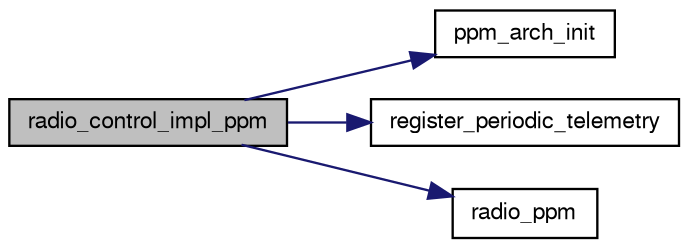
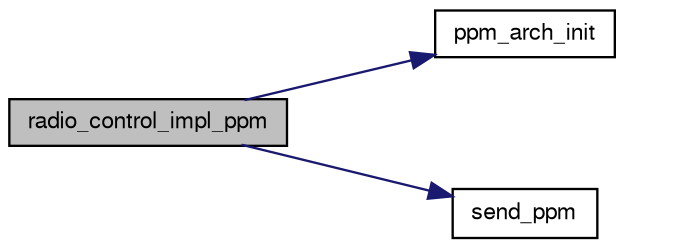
(525, 123) -> none
(525, 214) -> (525, 214)
